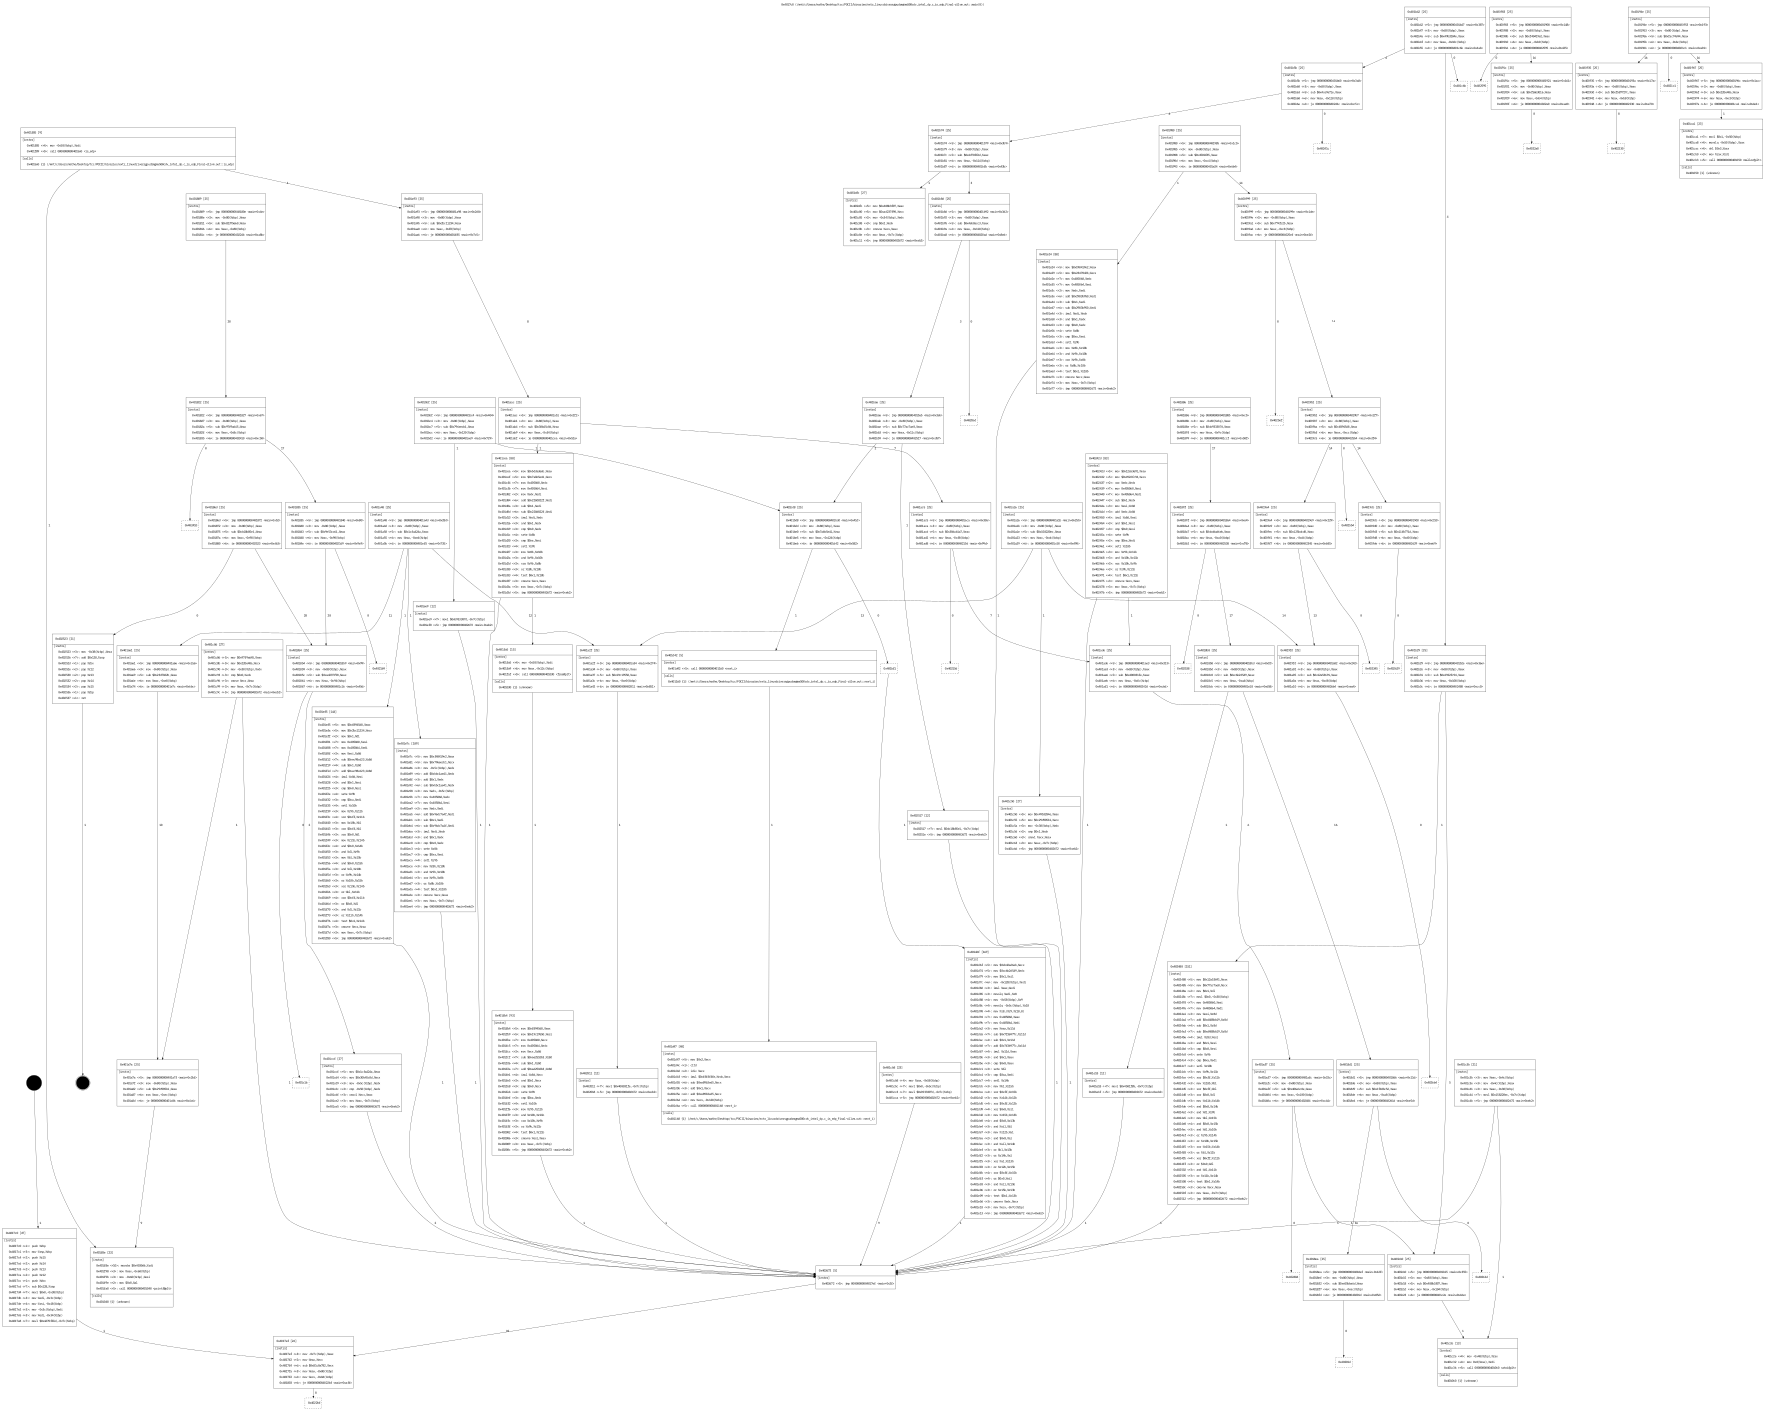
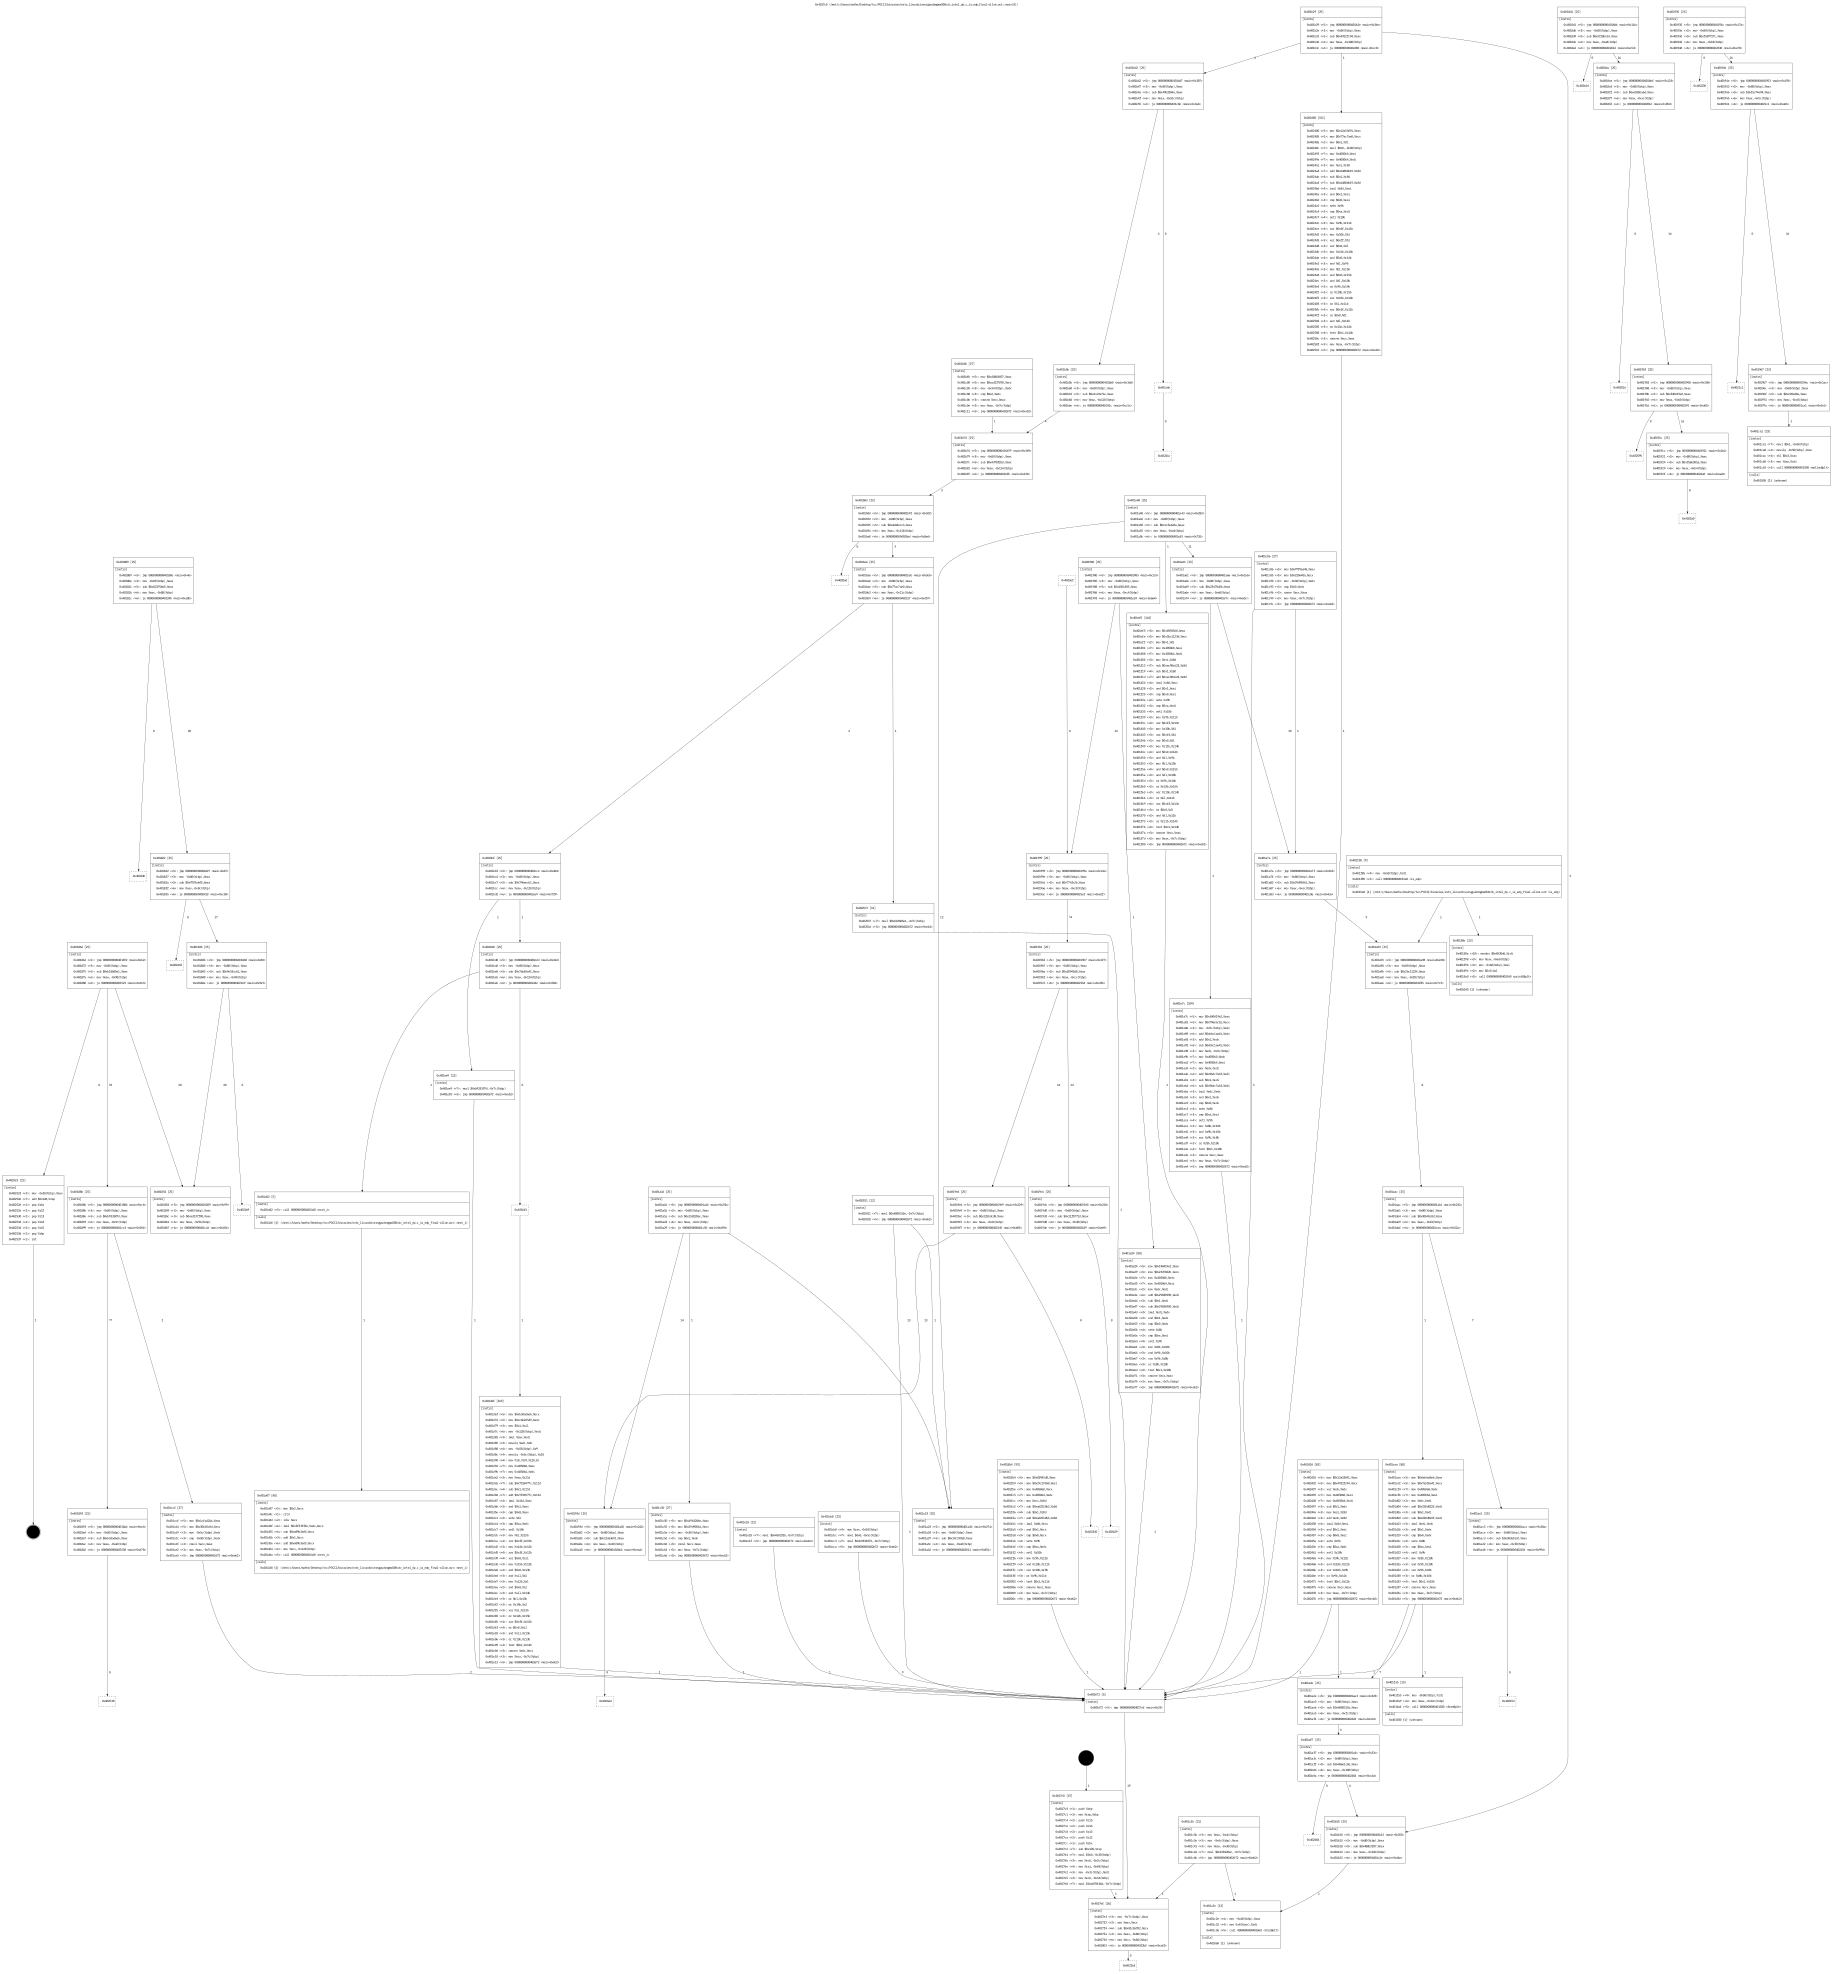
(1643, 57) -> (1727, 57)
(1322, 126) -> (1163, 421)
(931, 179) -> (992, 424)
none -> (1653, 236)
(1275, 327) -> (1067, 718)
(1445, 348) -> (1253, 58)
(854, 471) -> (707, 728)
(1347, 526) -> none
(994, 634) -> (1395, 1642)
(409, 643) -> (1211, 800)
(1234, 669) -> none
(533, 851) -> none
none -> (138, 876)
(304, 877) -> (153, 1367)
(617, 879) -> (932, 1363)
(301, 1083) -> none
none -> (107, 1087)
(145, 1176) -> (1350, 920)
(1235, 1231) -> (1176, 1880)
